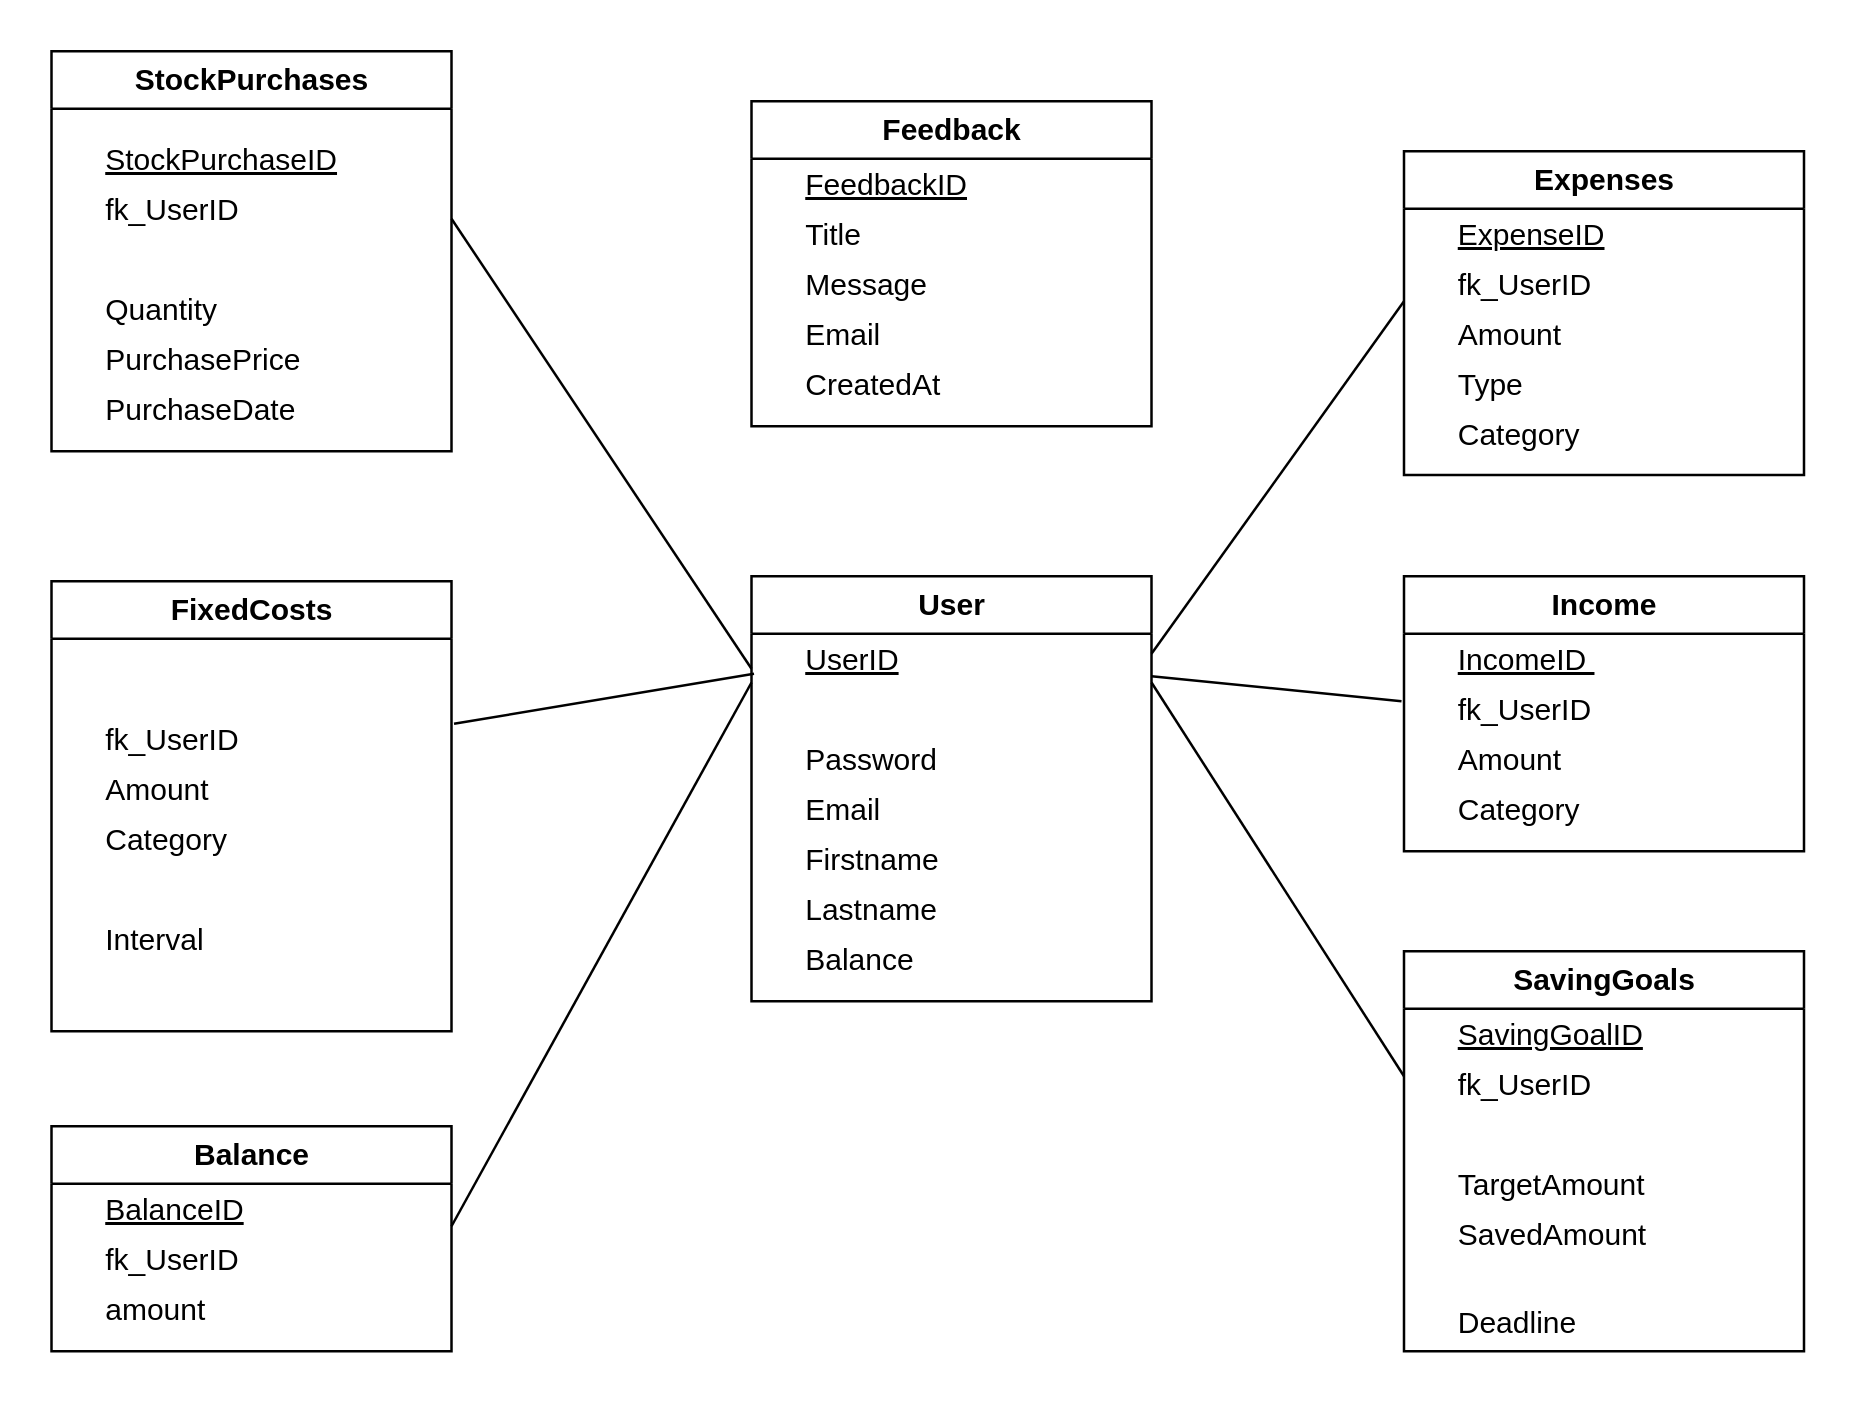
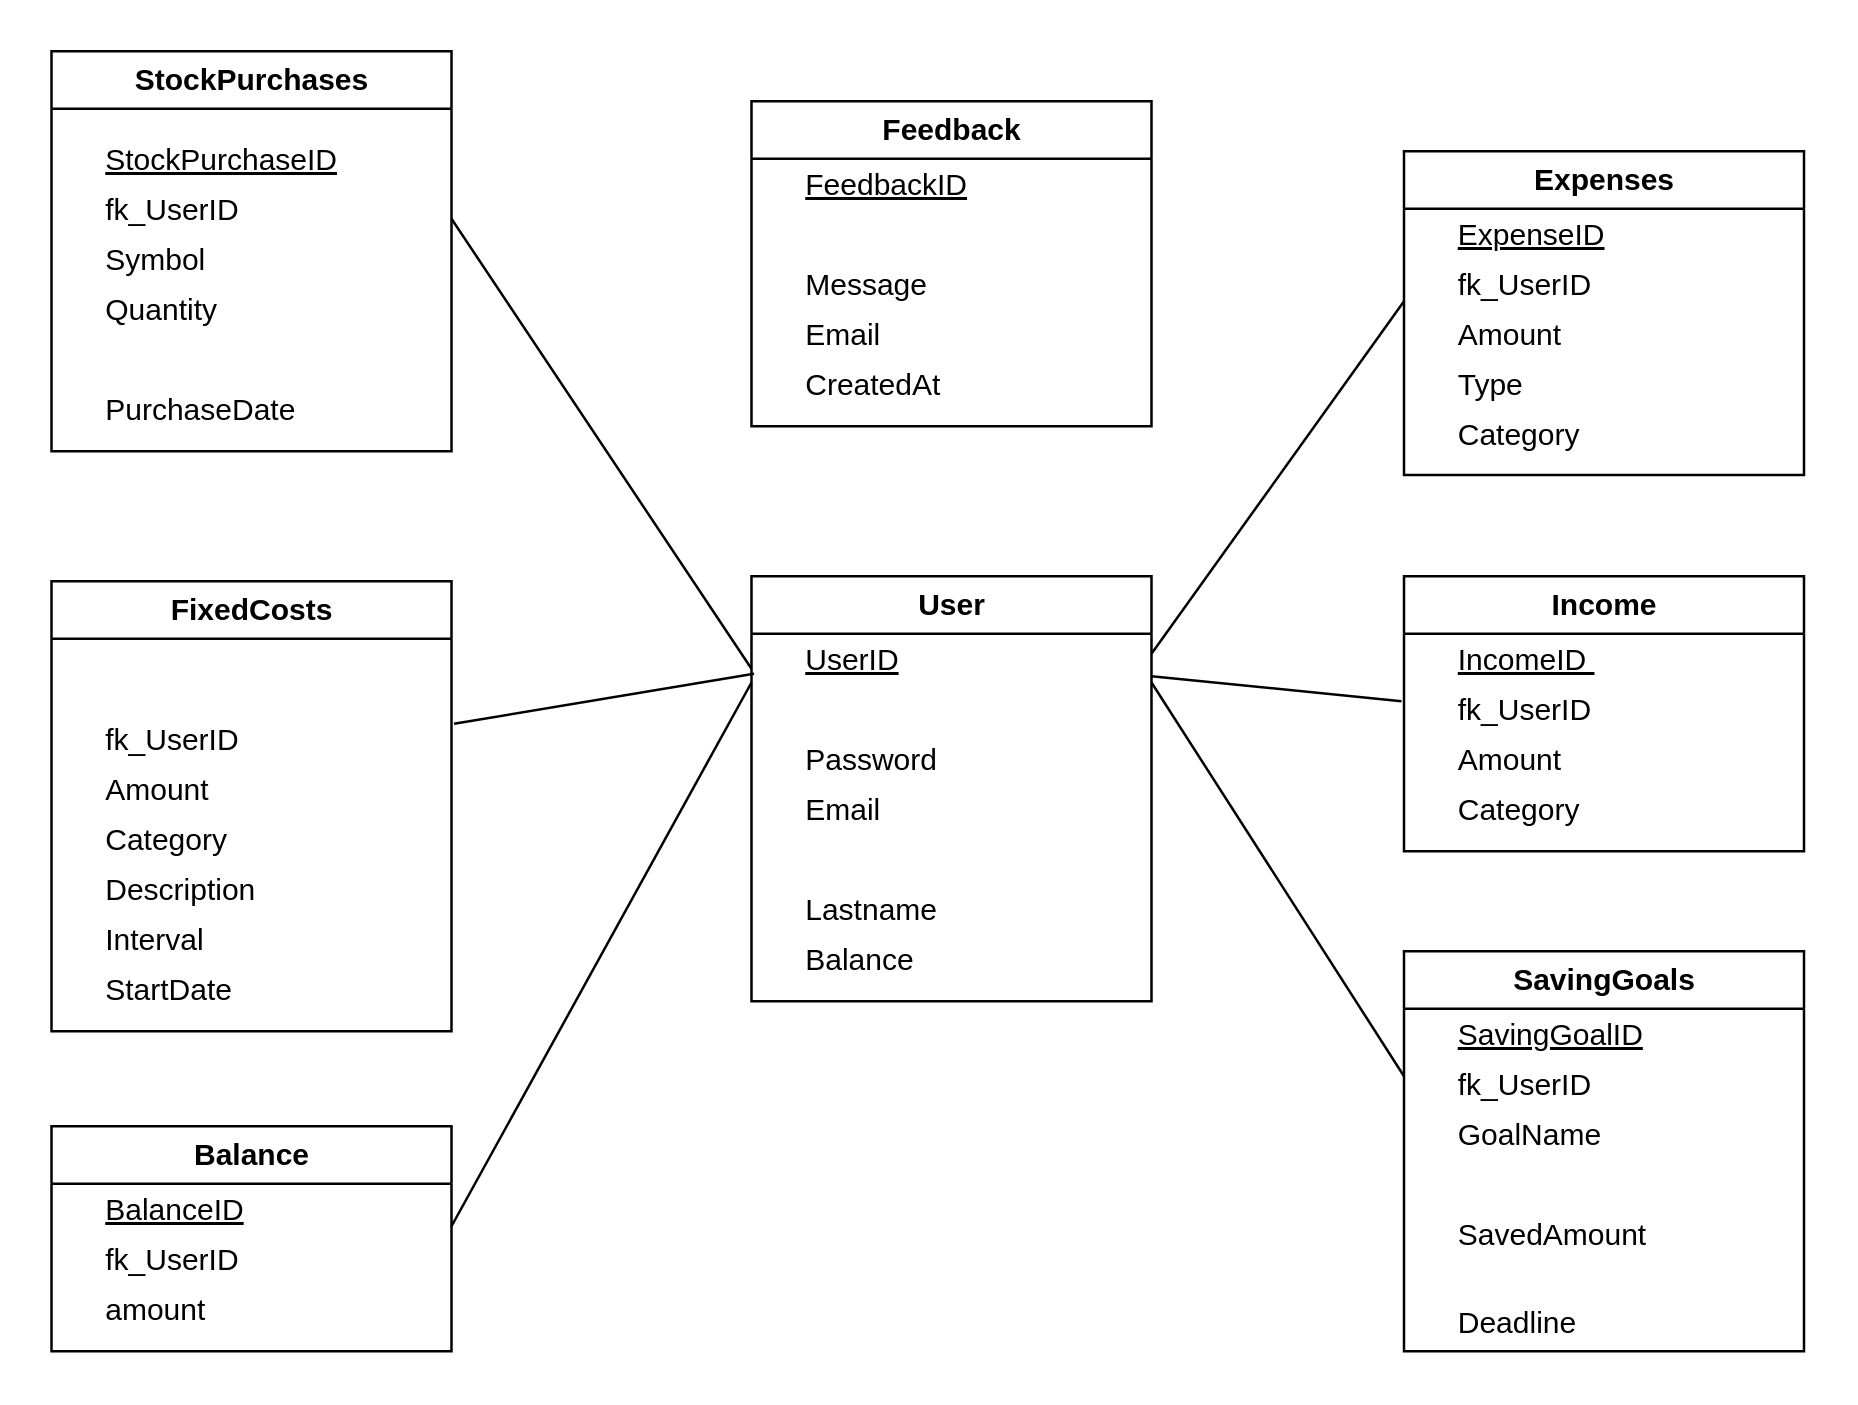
(951, 226) -> none
none -> (251, 251)
(251, 351) -> none
(951, 851) -> none
none -> (251, 881)
none -> (251, 981)
none -> (1604, 1126)
(1604, 1176) -> none
